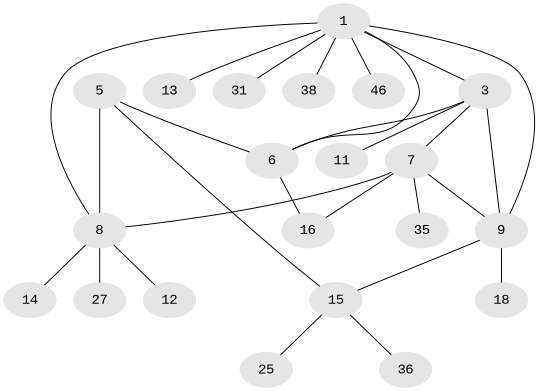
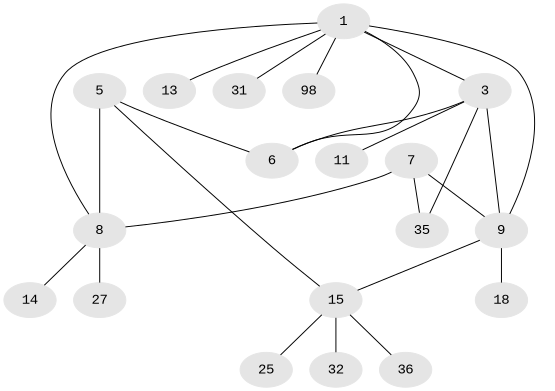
(309, 91) -> (309, 91)
(379, 91) -> none
(448, 126) -> (454, 161)
(308, 230) -> none
(169, 300) -> none
none -> (336, 370)
